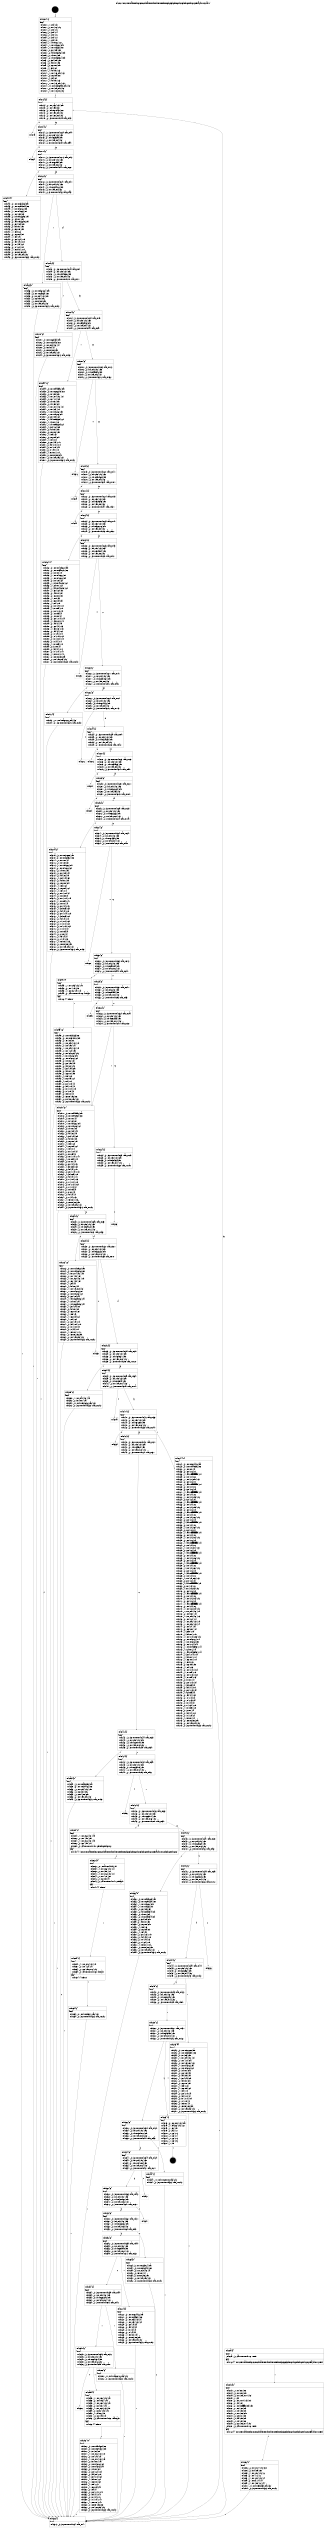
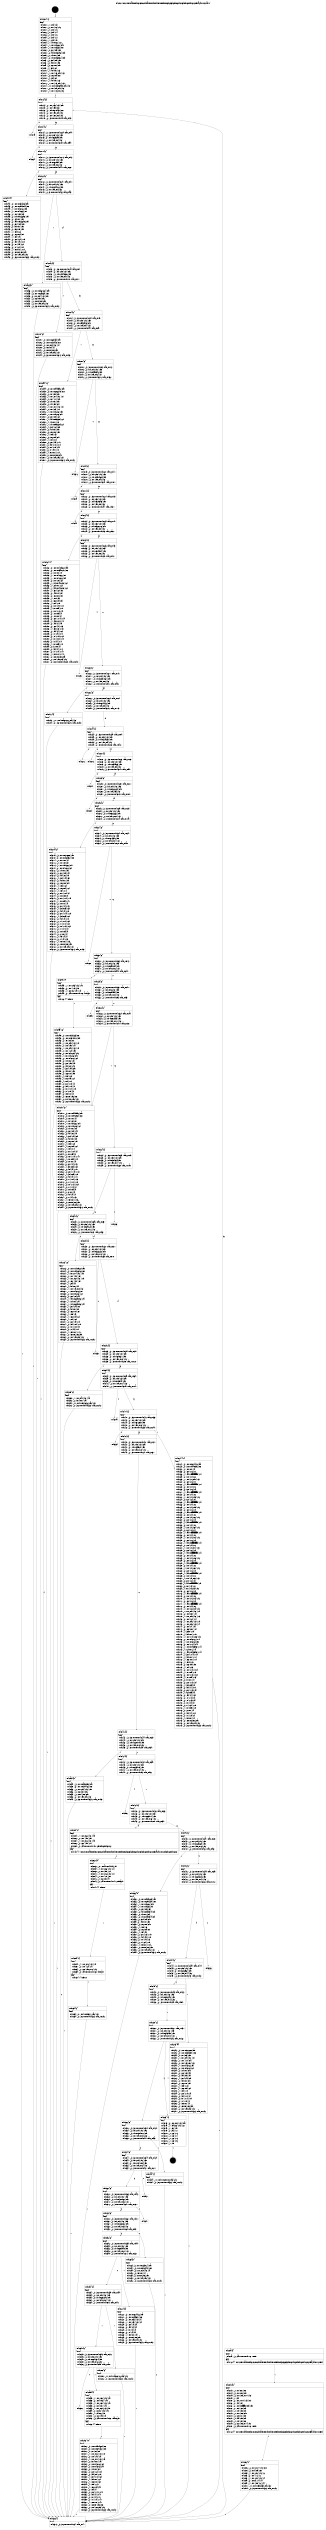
(83, 734) -> (85, 753)
(85, 1212) -> (103, 1191)
